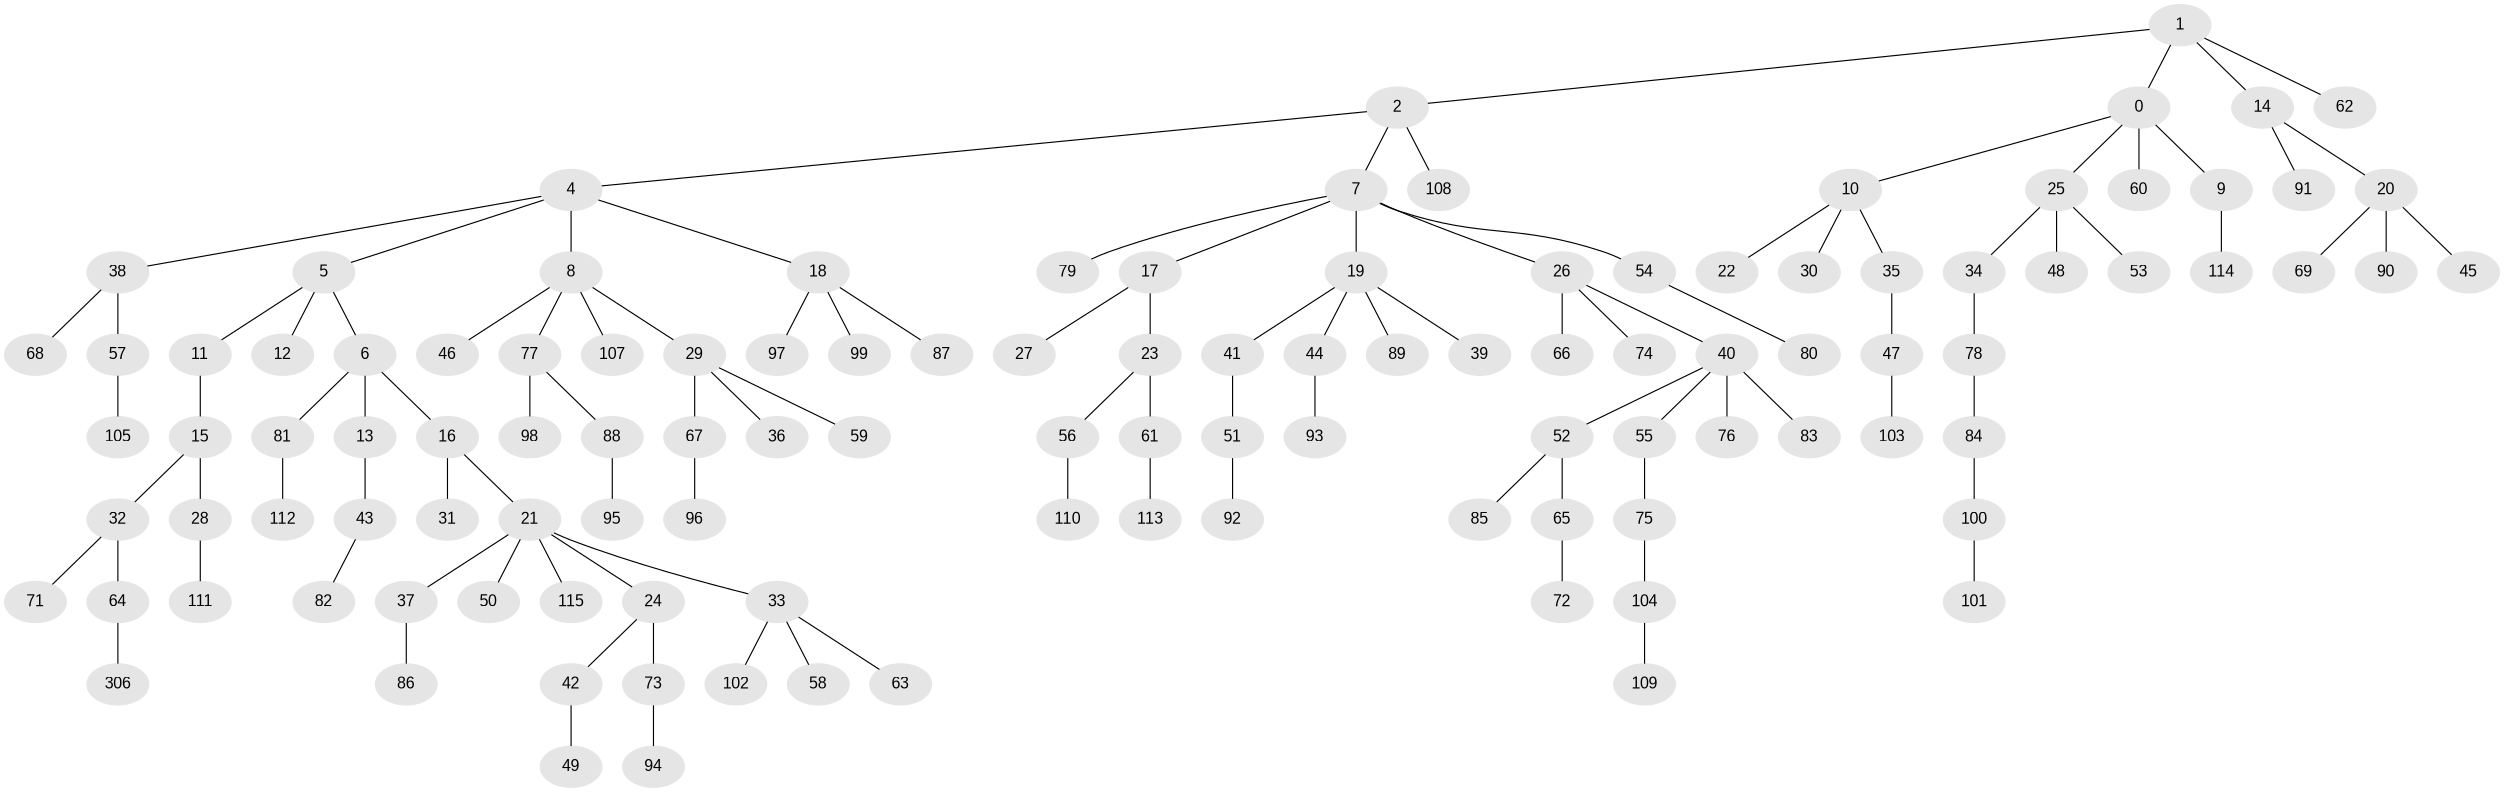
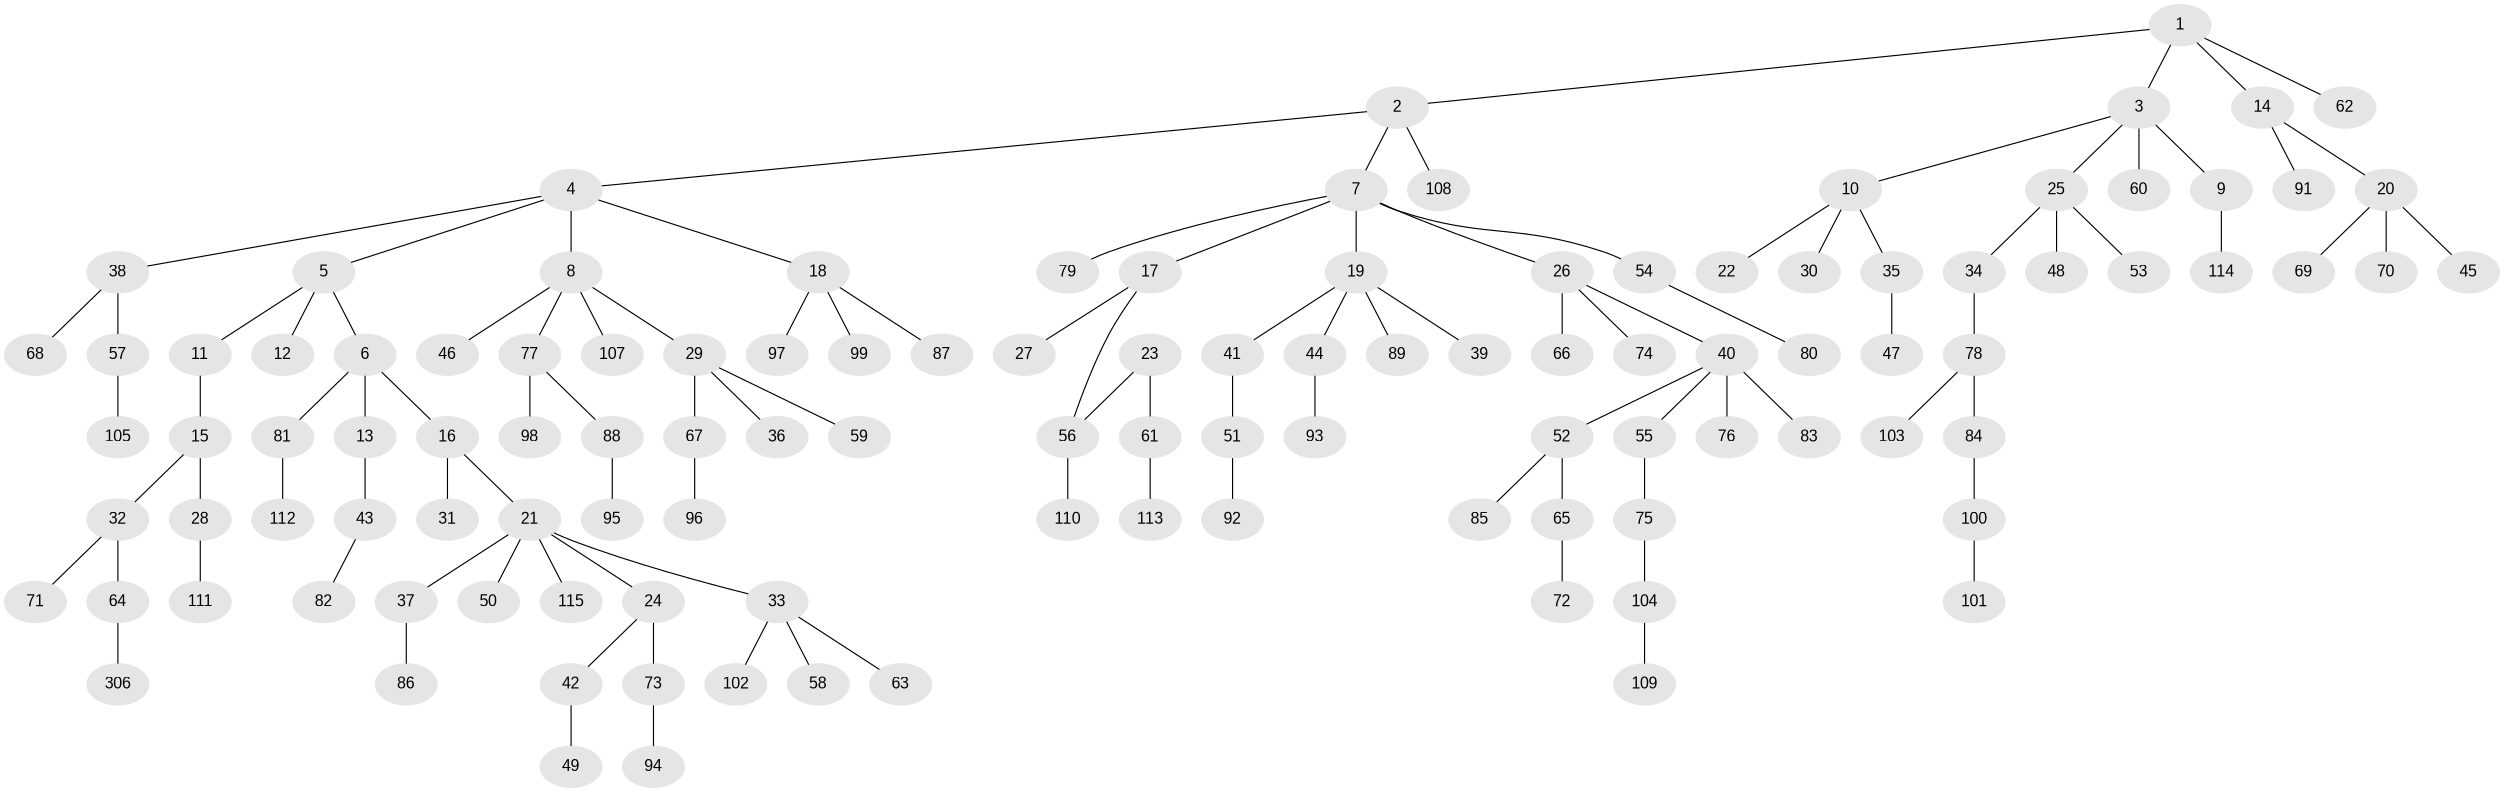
(2139, 108) -> (2139, 108)
(2386, 272) -> (2386, 272)
(1150, 314) -> (1100, 352)
(1892, 396) -> (1933, 396)
